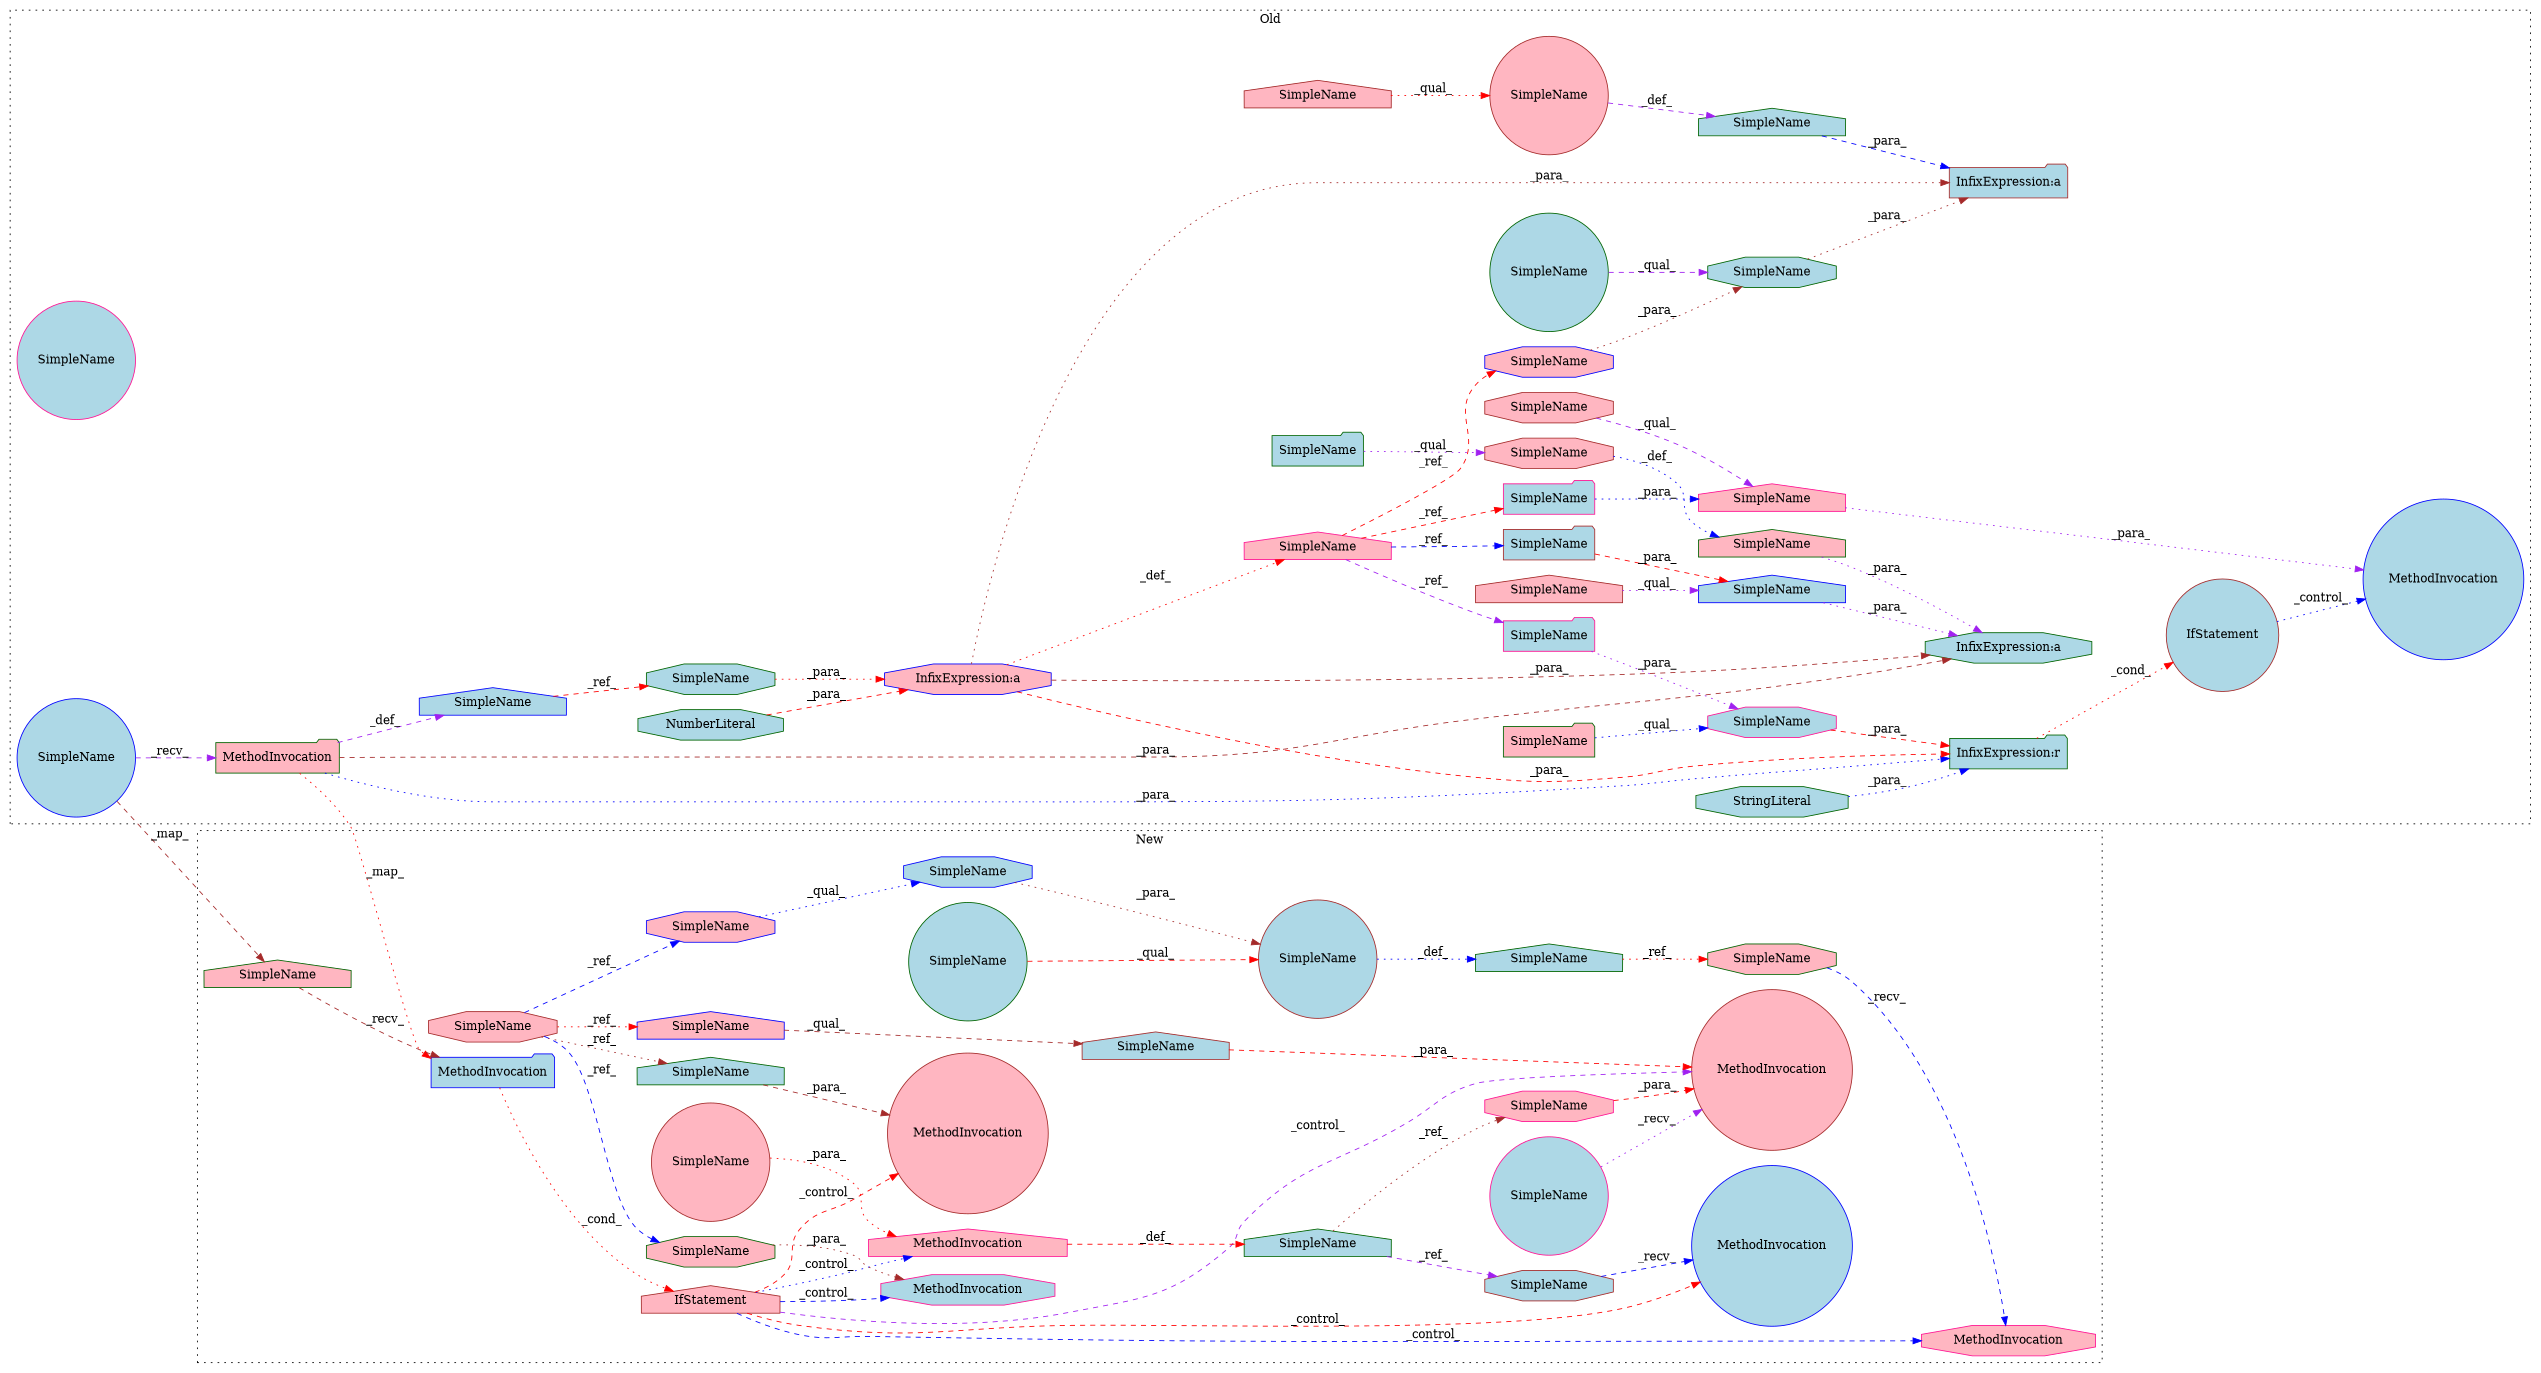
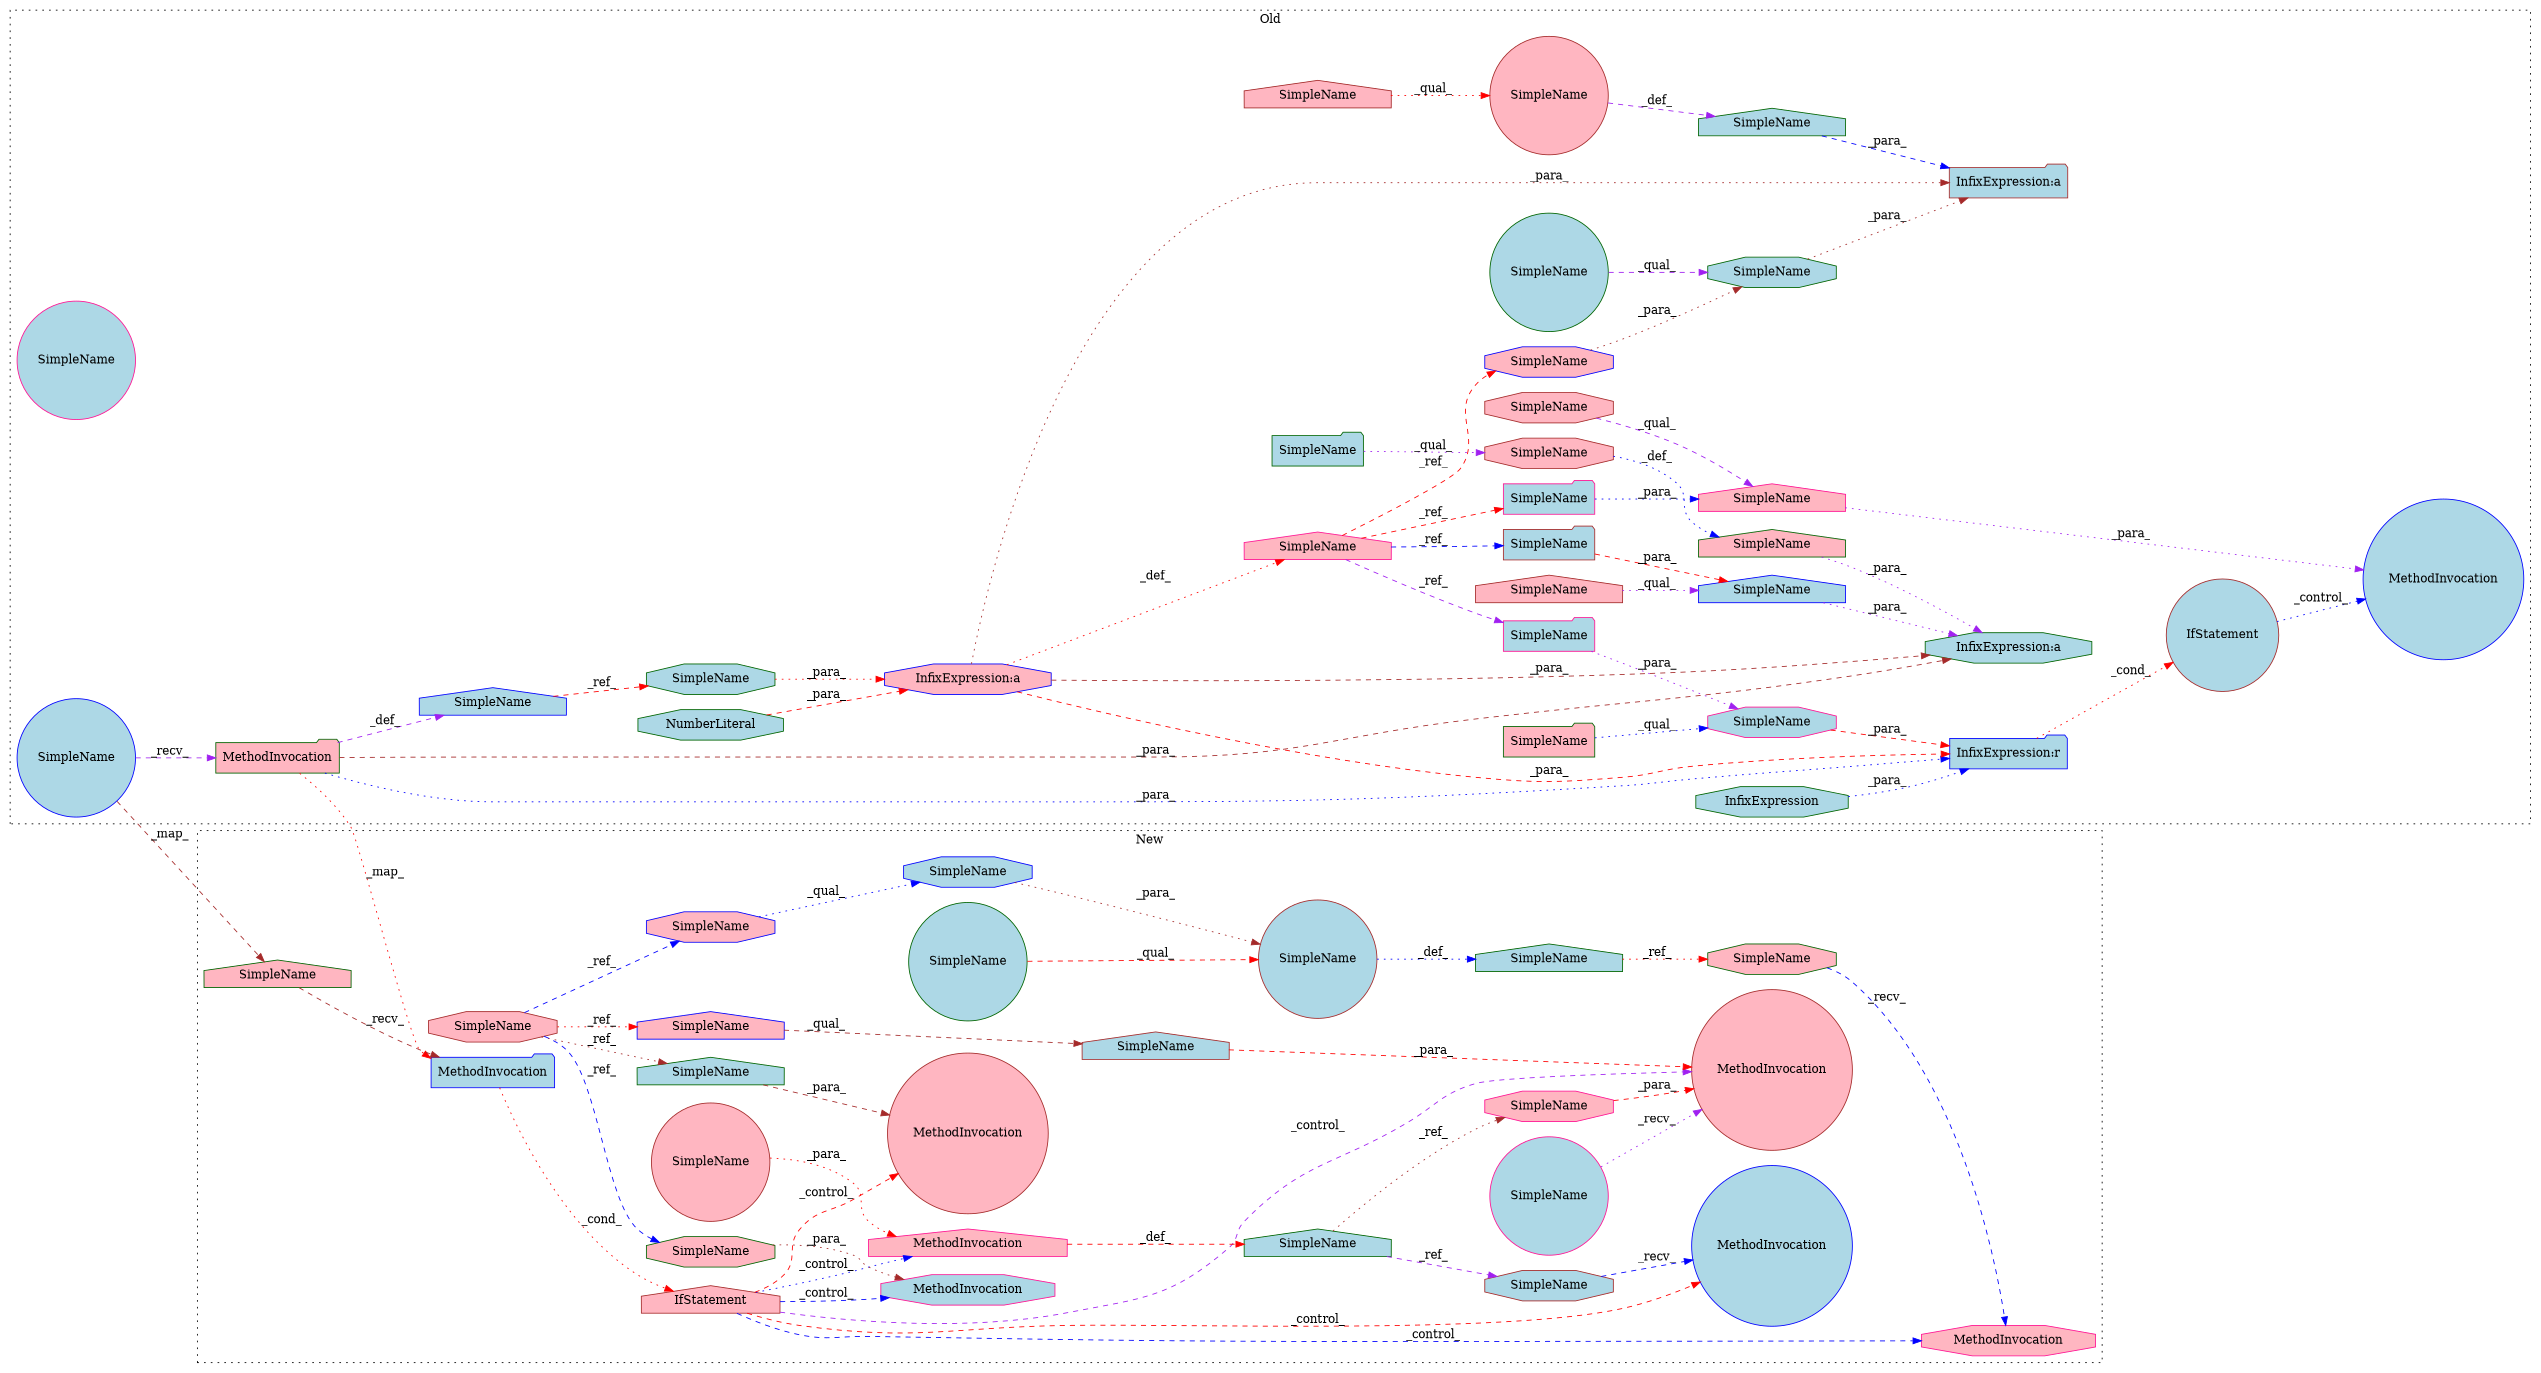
(2009, 754) -> (2009, 754)
(1772, 802) -> (1772, 802)
